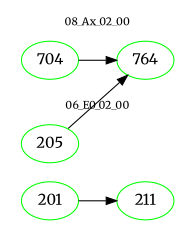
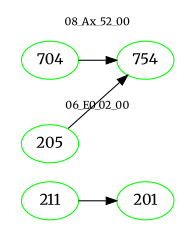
(98, 23) -> (98, 23)
(145, 60) -> (145, 60)
(92, 201) -> (92, 201)
